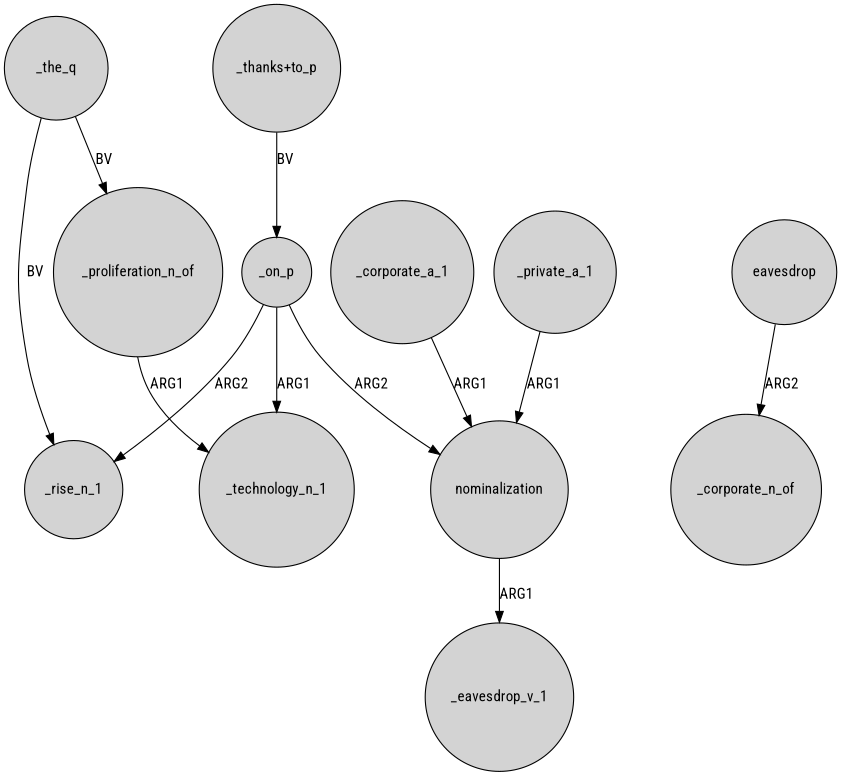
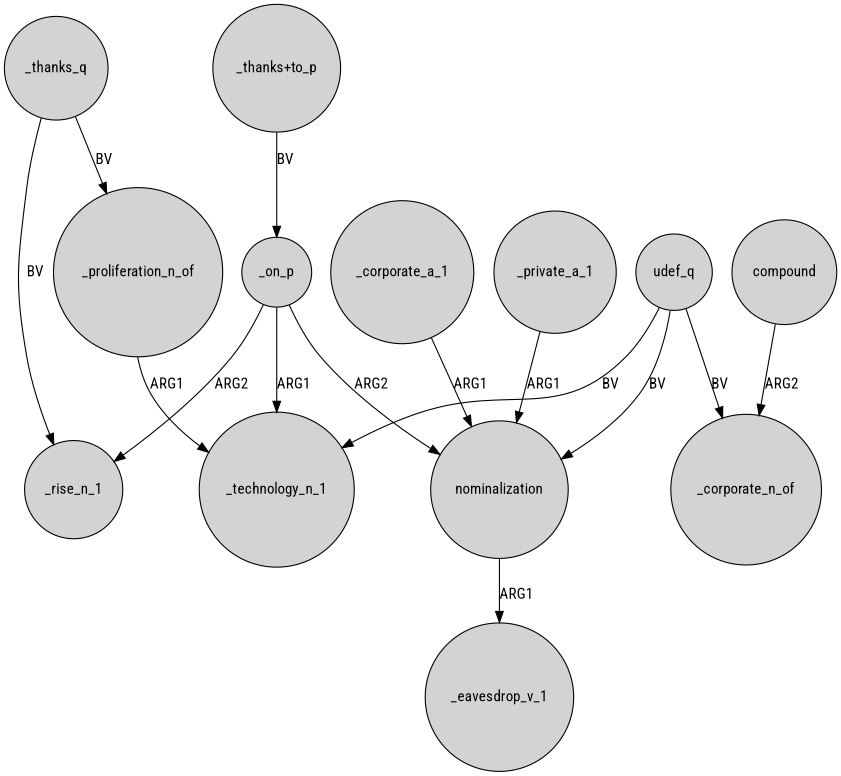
(56, 68) -> (56, 68)
none -> (674, 272)
(784, 272) -> (784, 272)
